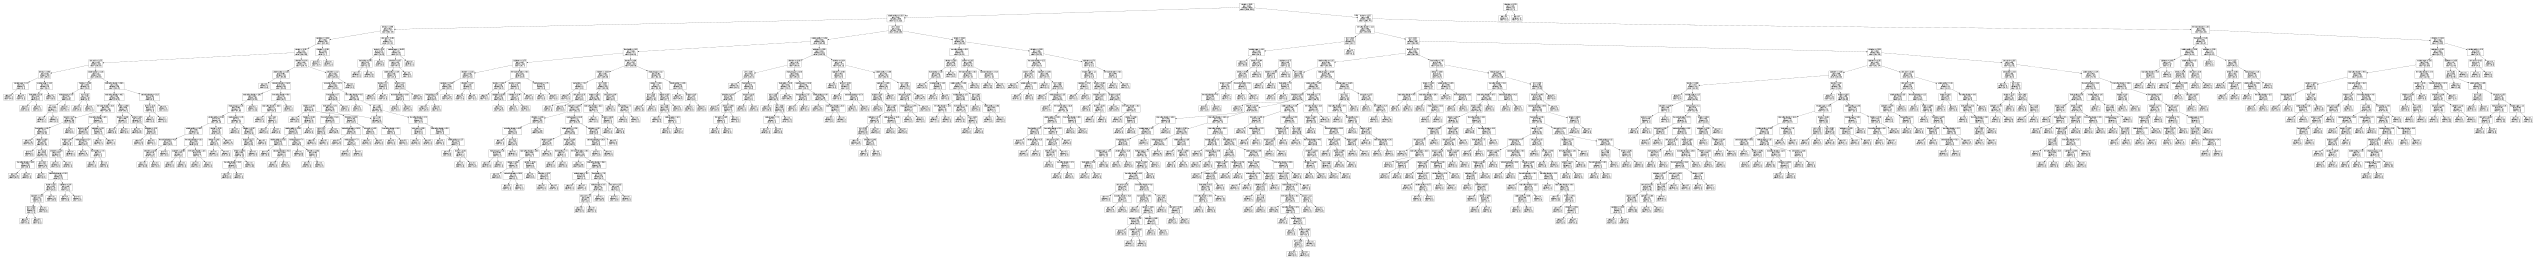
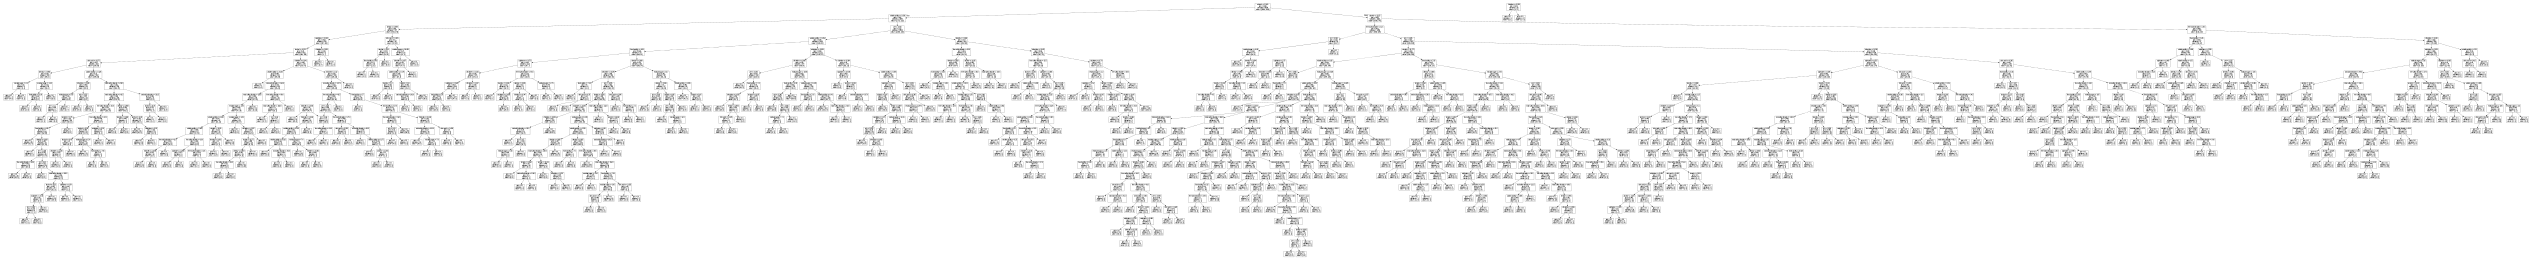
(1256, 63) -> (1250, 63)
(1099, 102) -> (1093, 91)
